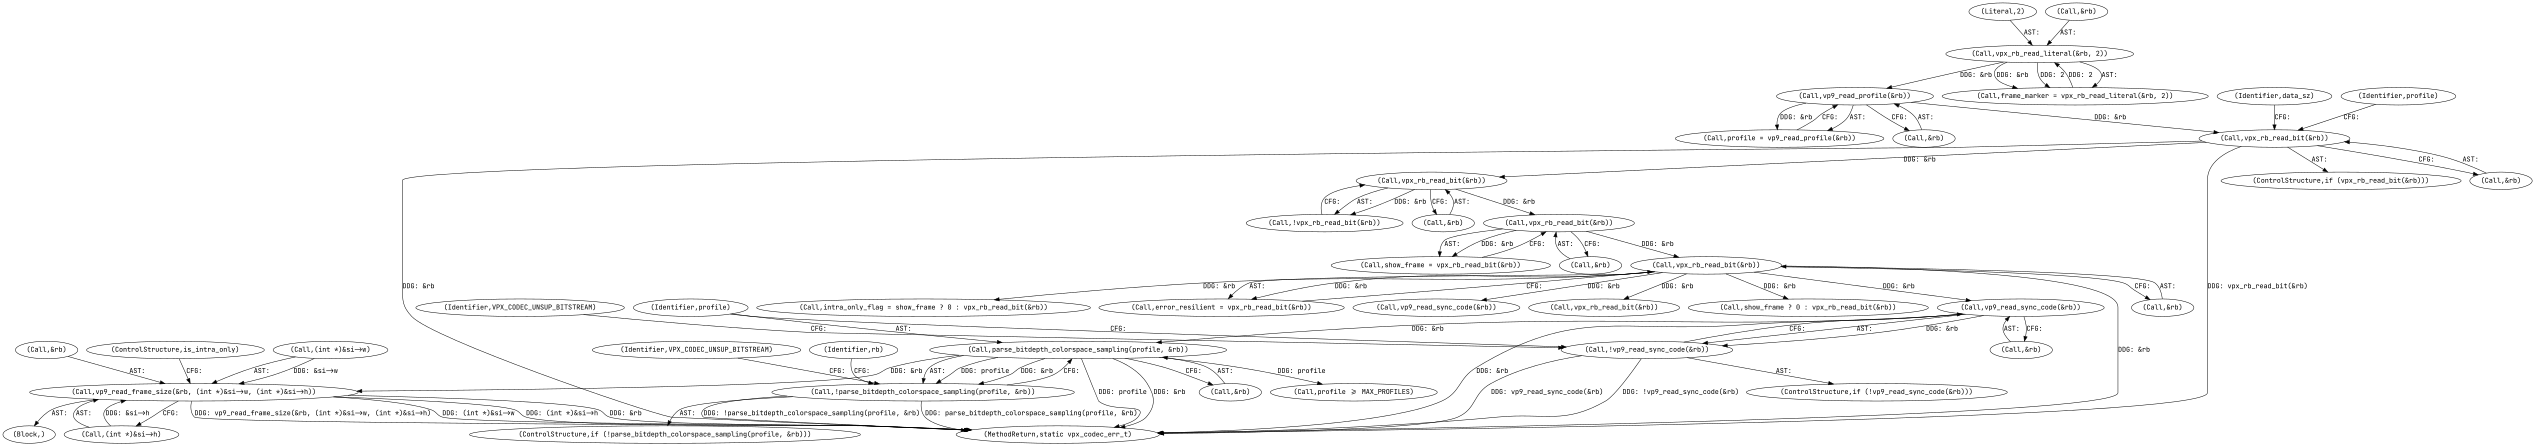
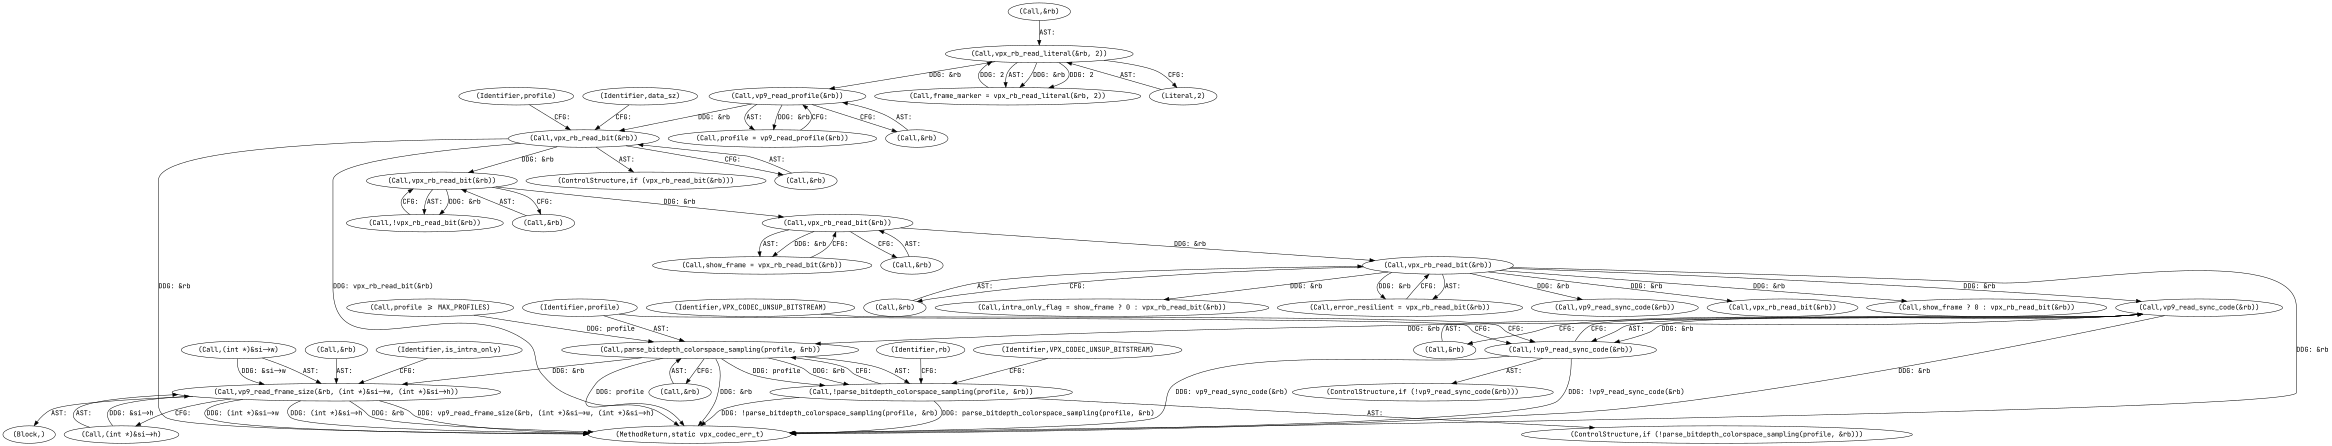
none -> (1141, 66)
(175, 350) -> (449, 350)
(1239, 367) -> (561, 329)
